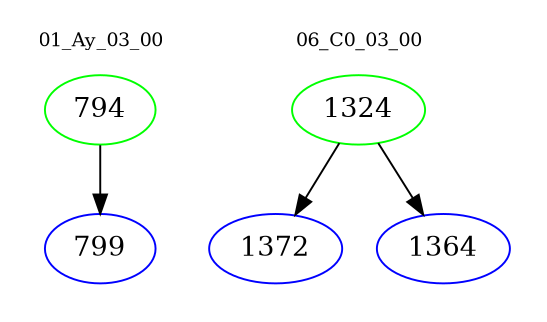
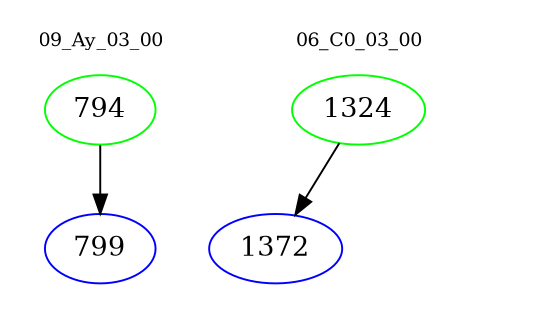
(101, 41) -> (101, 41)
(443, 249) -> none
